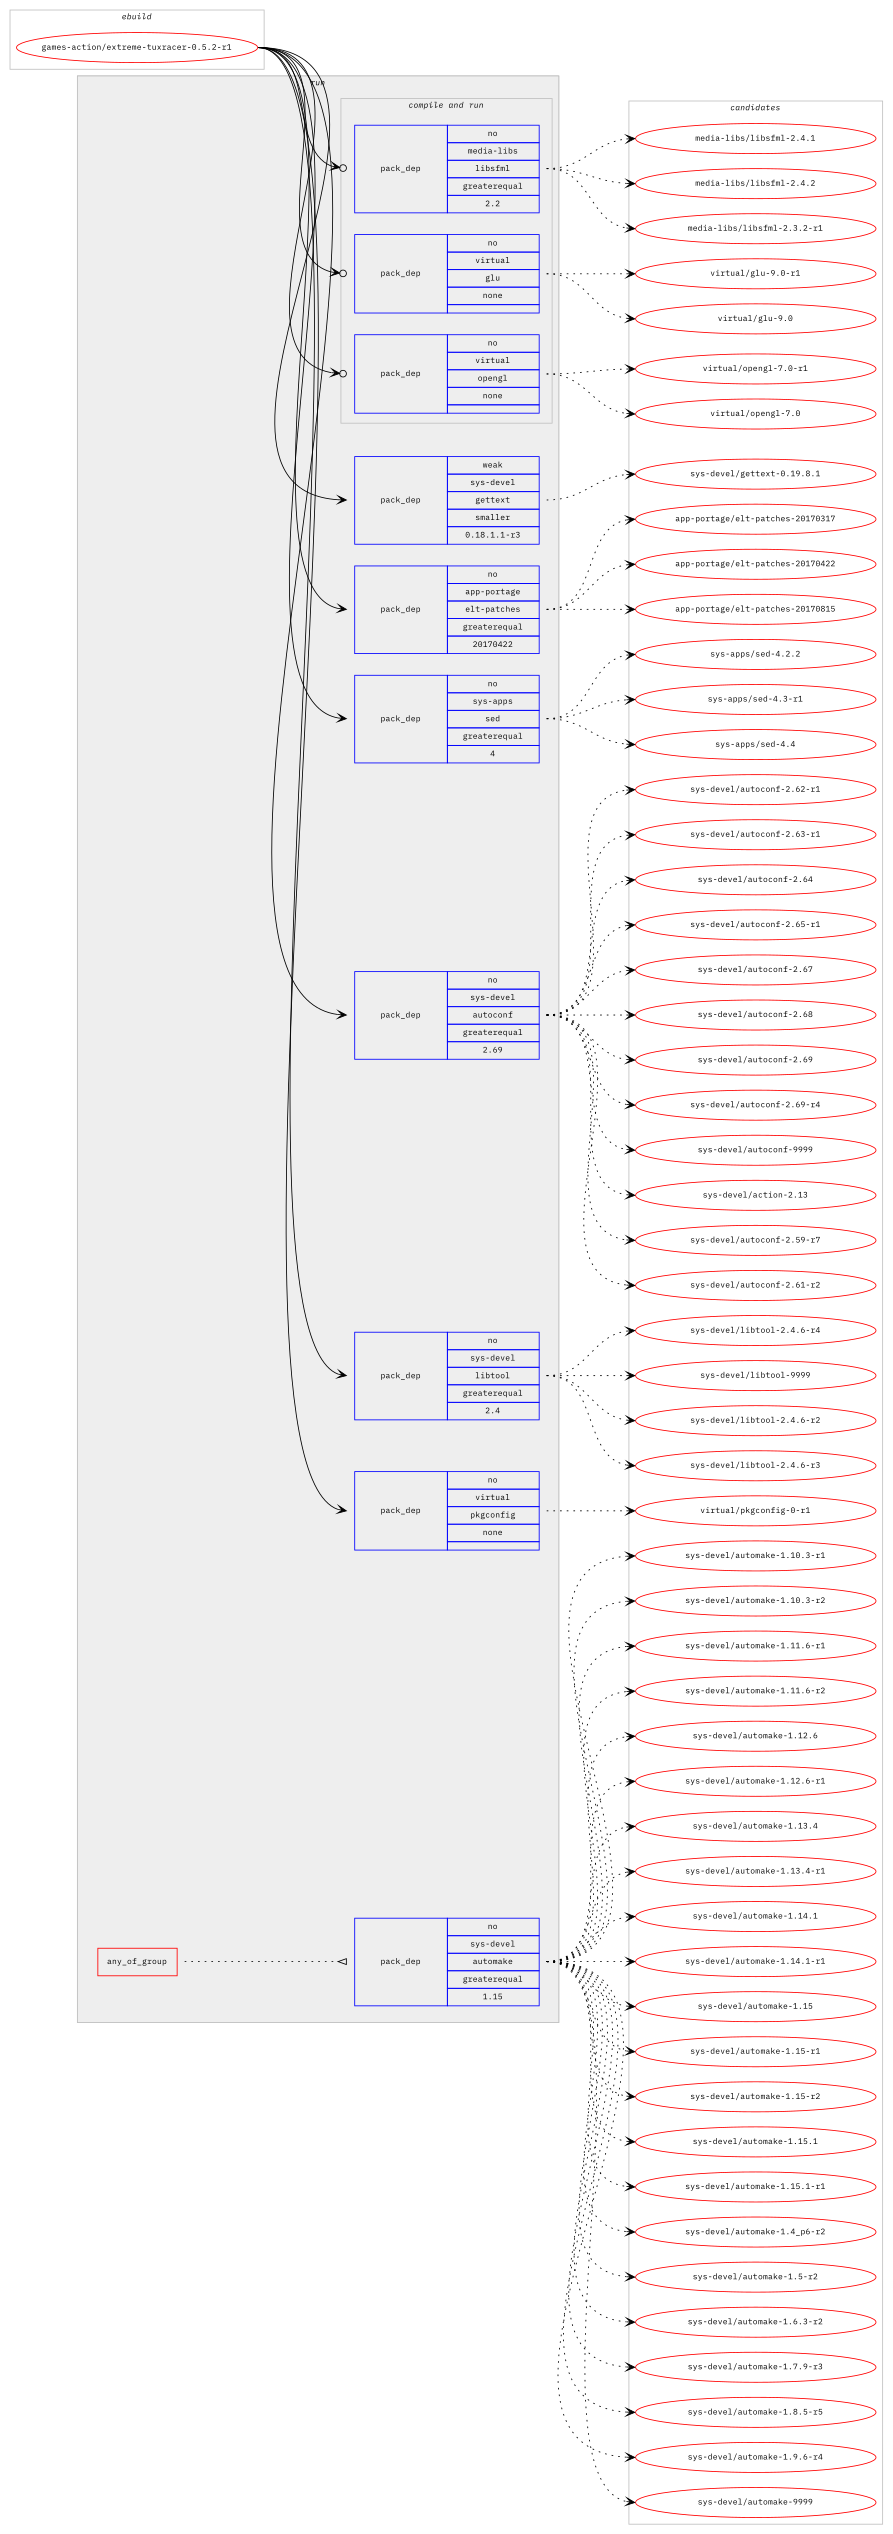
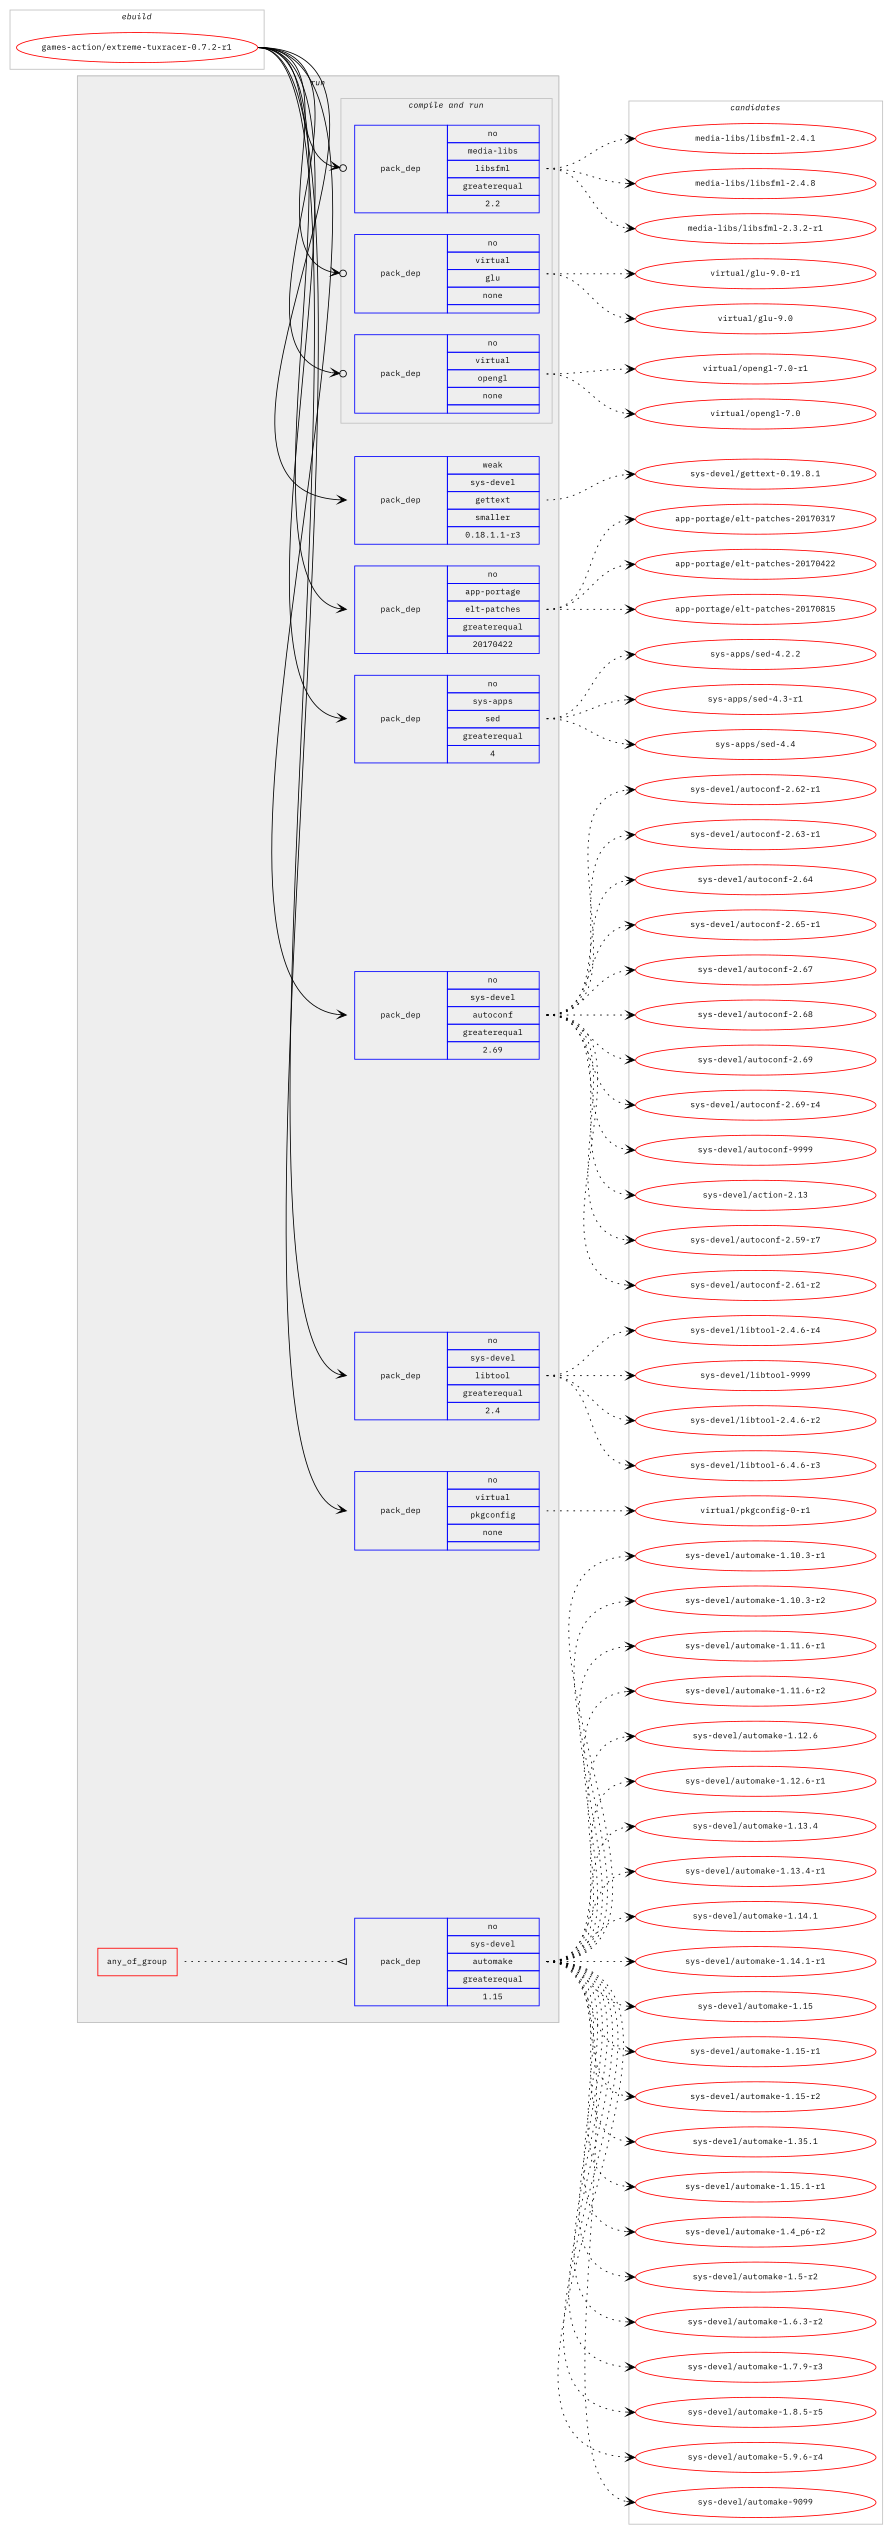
(137, 48) -> (137, 48)
(756, 184) -> (756, 184)
(756, 1466) -> (756, 1466)
(756, 2142) -> (756, 2142)
(756, 2457) -> (756, 2457)
(756, 2502) -> (756, 2502)
